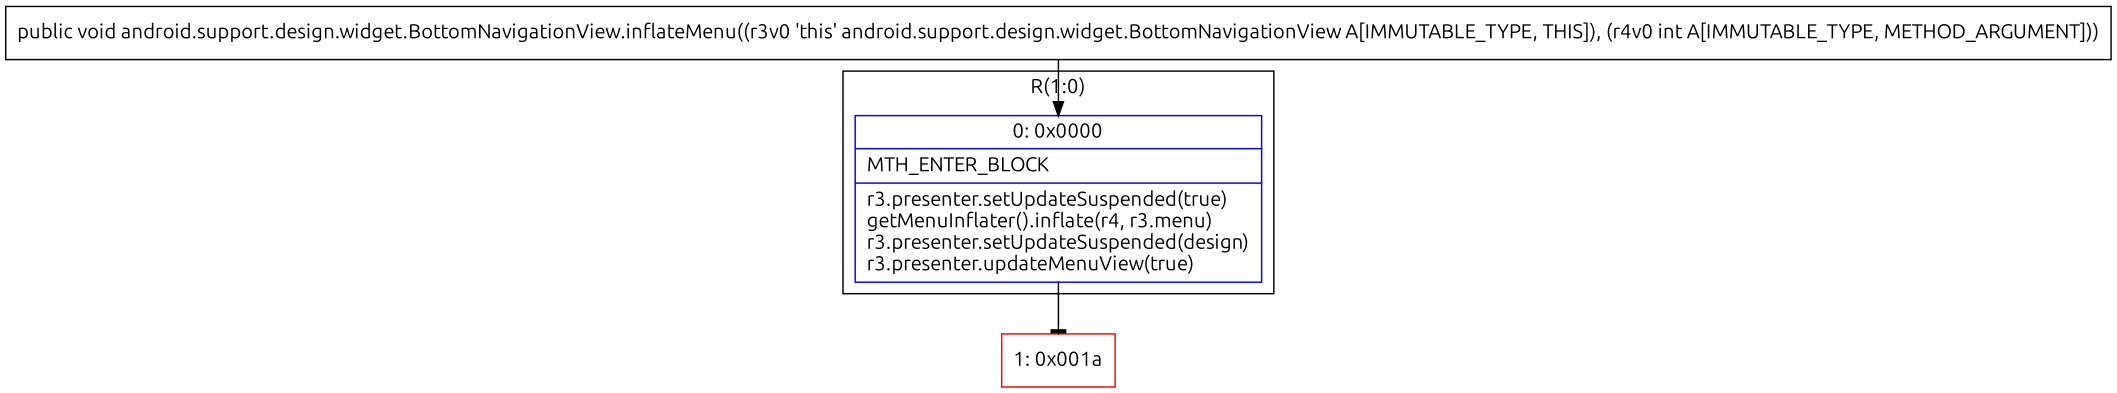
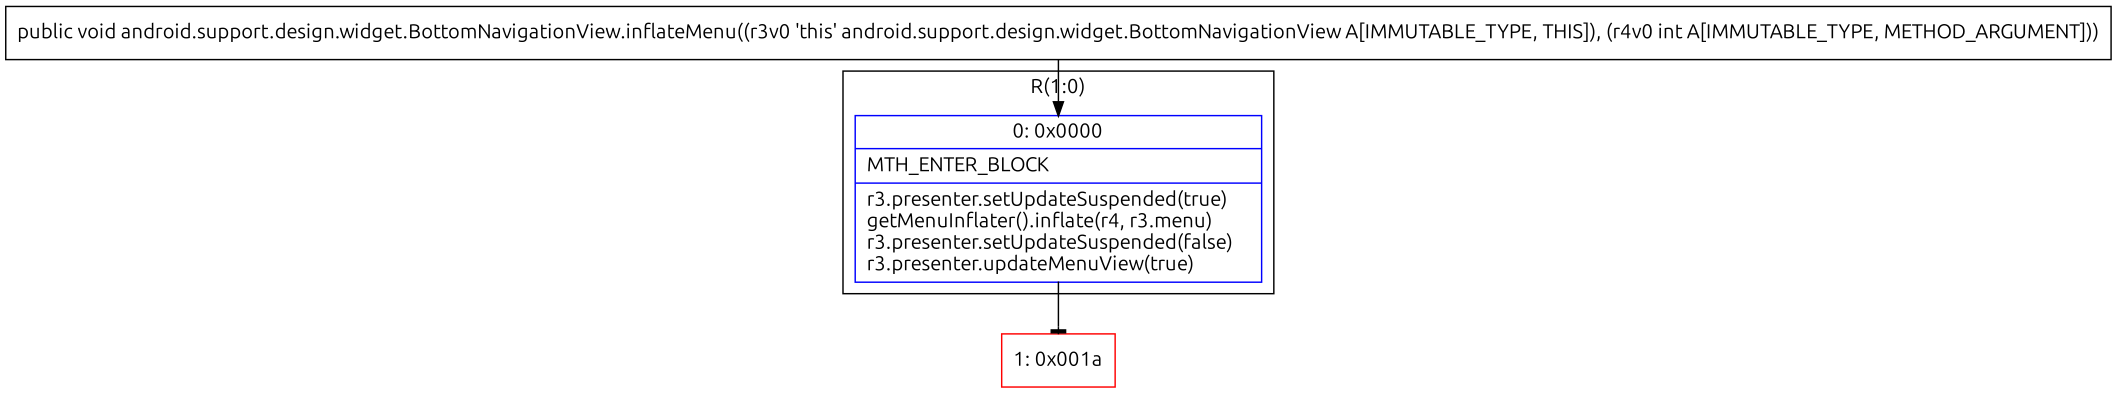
(1058, 243) -> (1051, 243)
